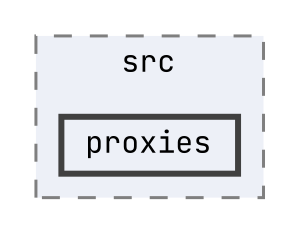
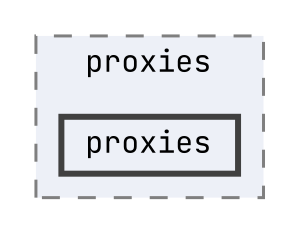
(150, 64) -> (150, 64)
